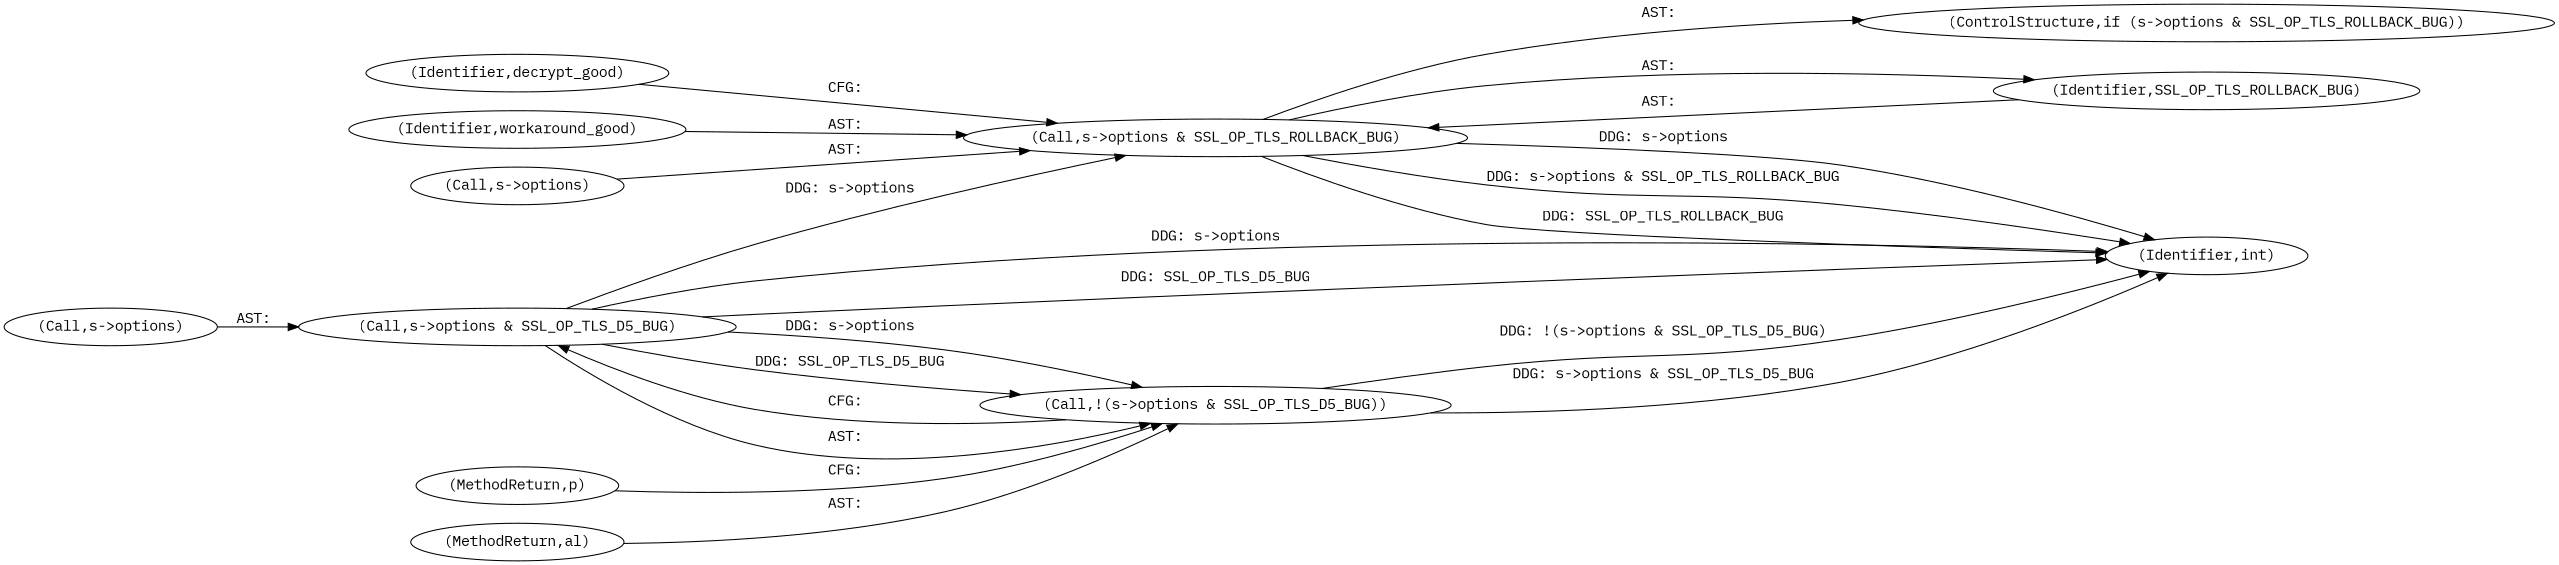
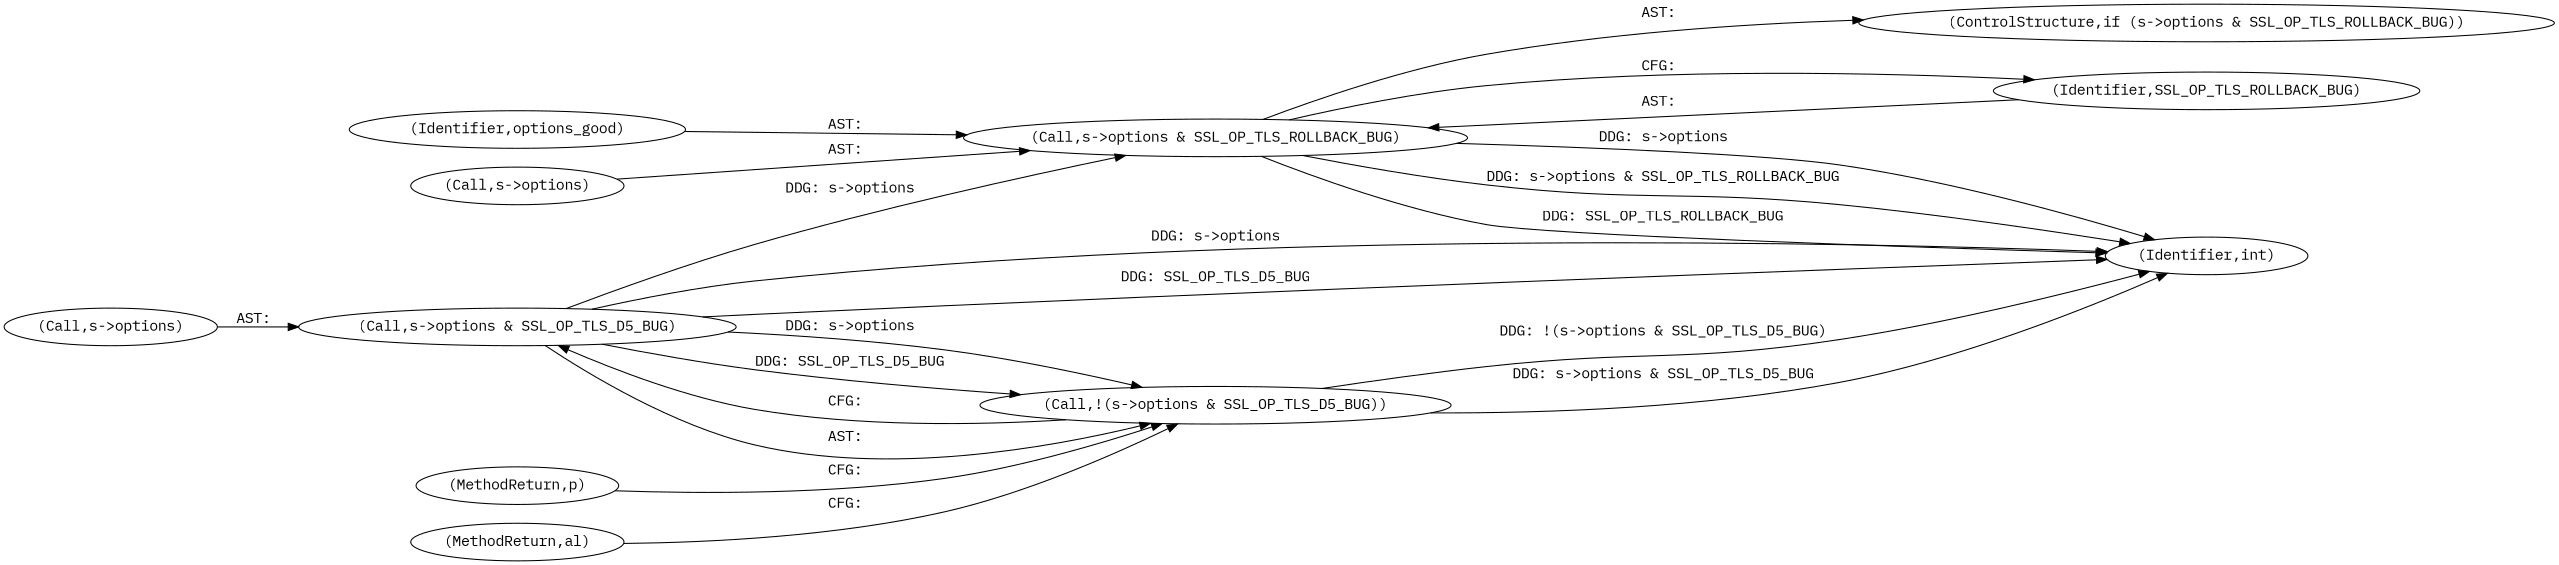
(1663, 66) -> (1663, 66)
(517, 73) -> none
(517, 130) -> (517, 130)
(850, 504) -> (850, 504)
